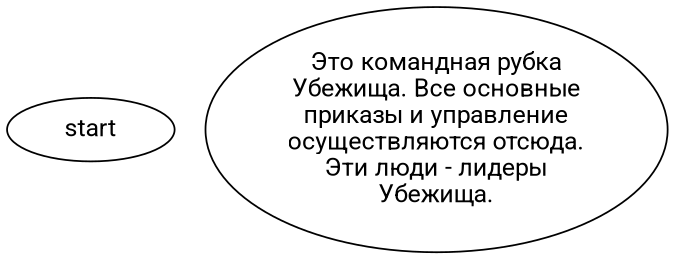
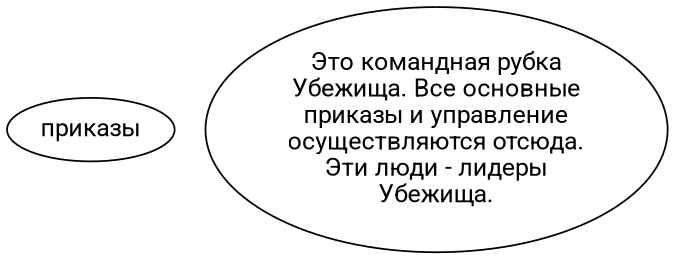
(91, 130) -> (91, 130)
